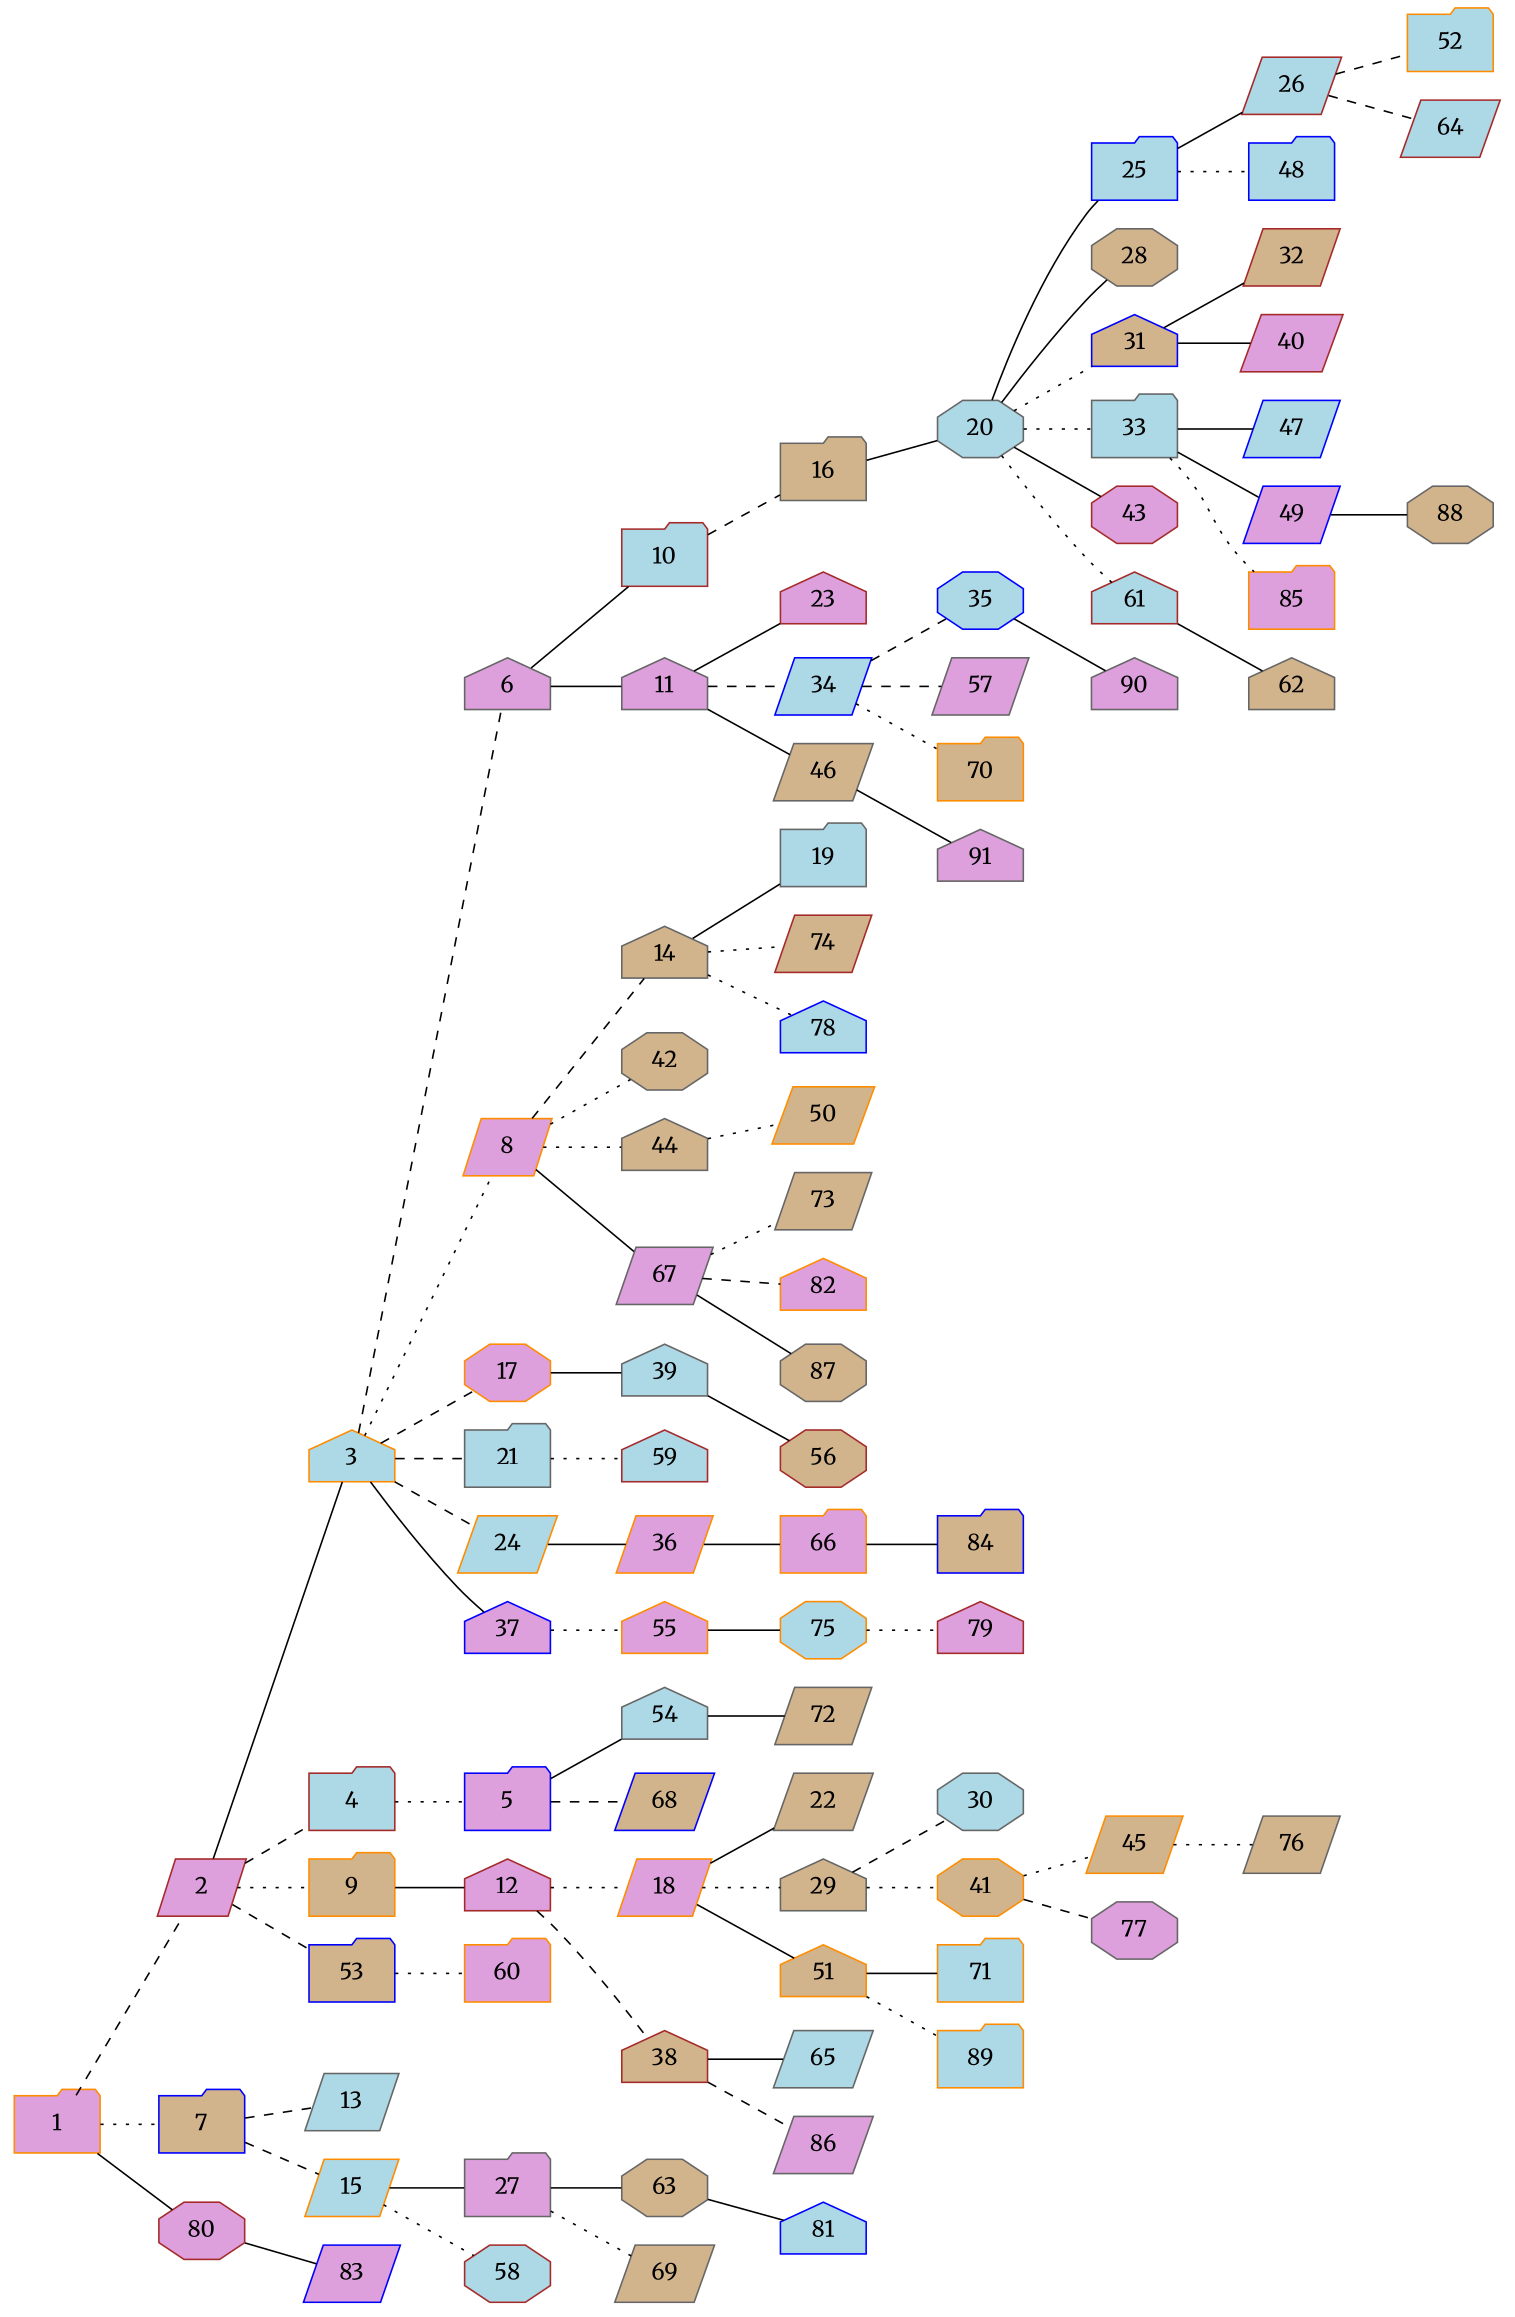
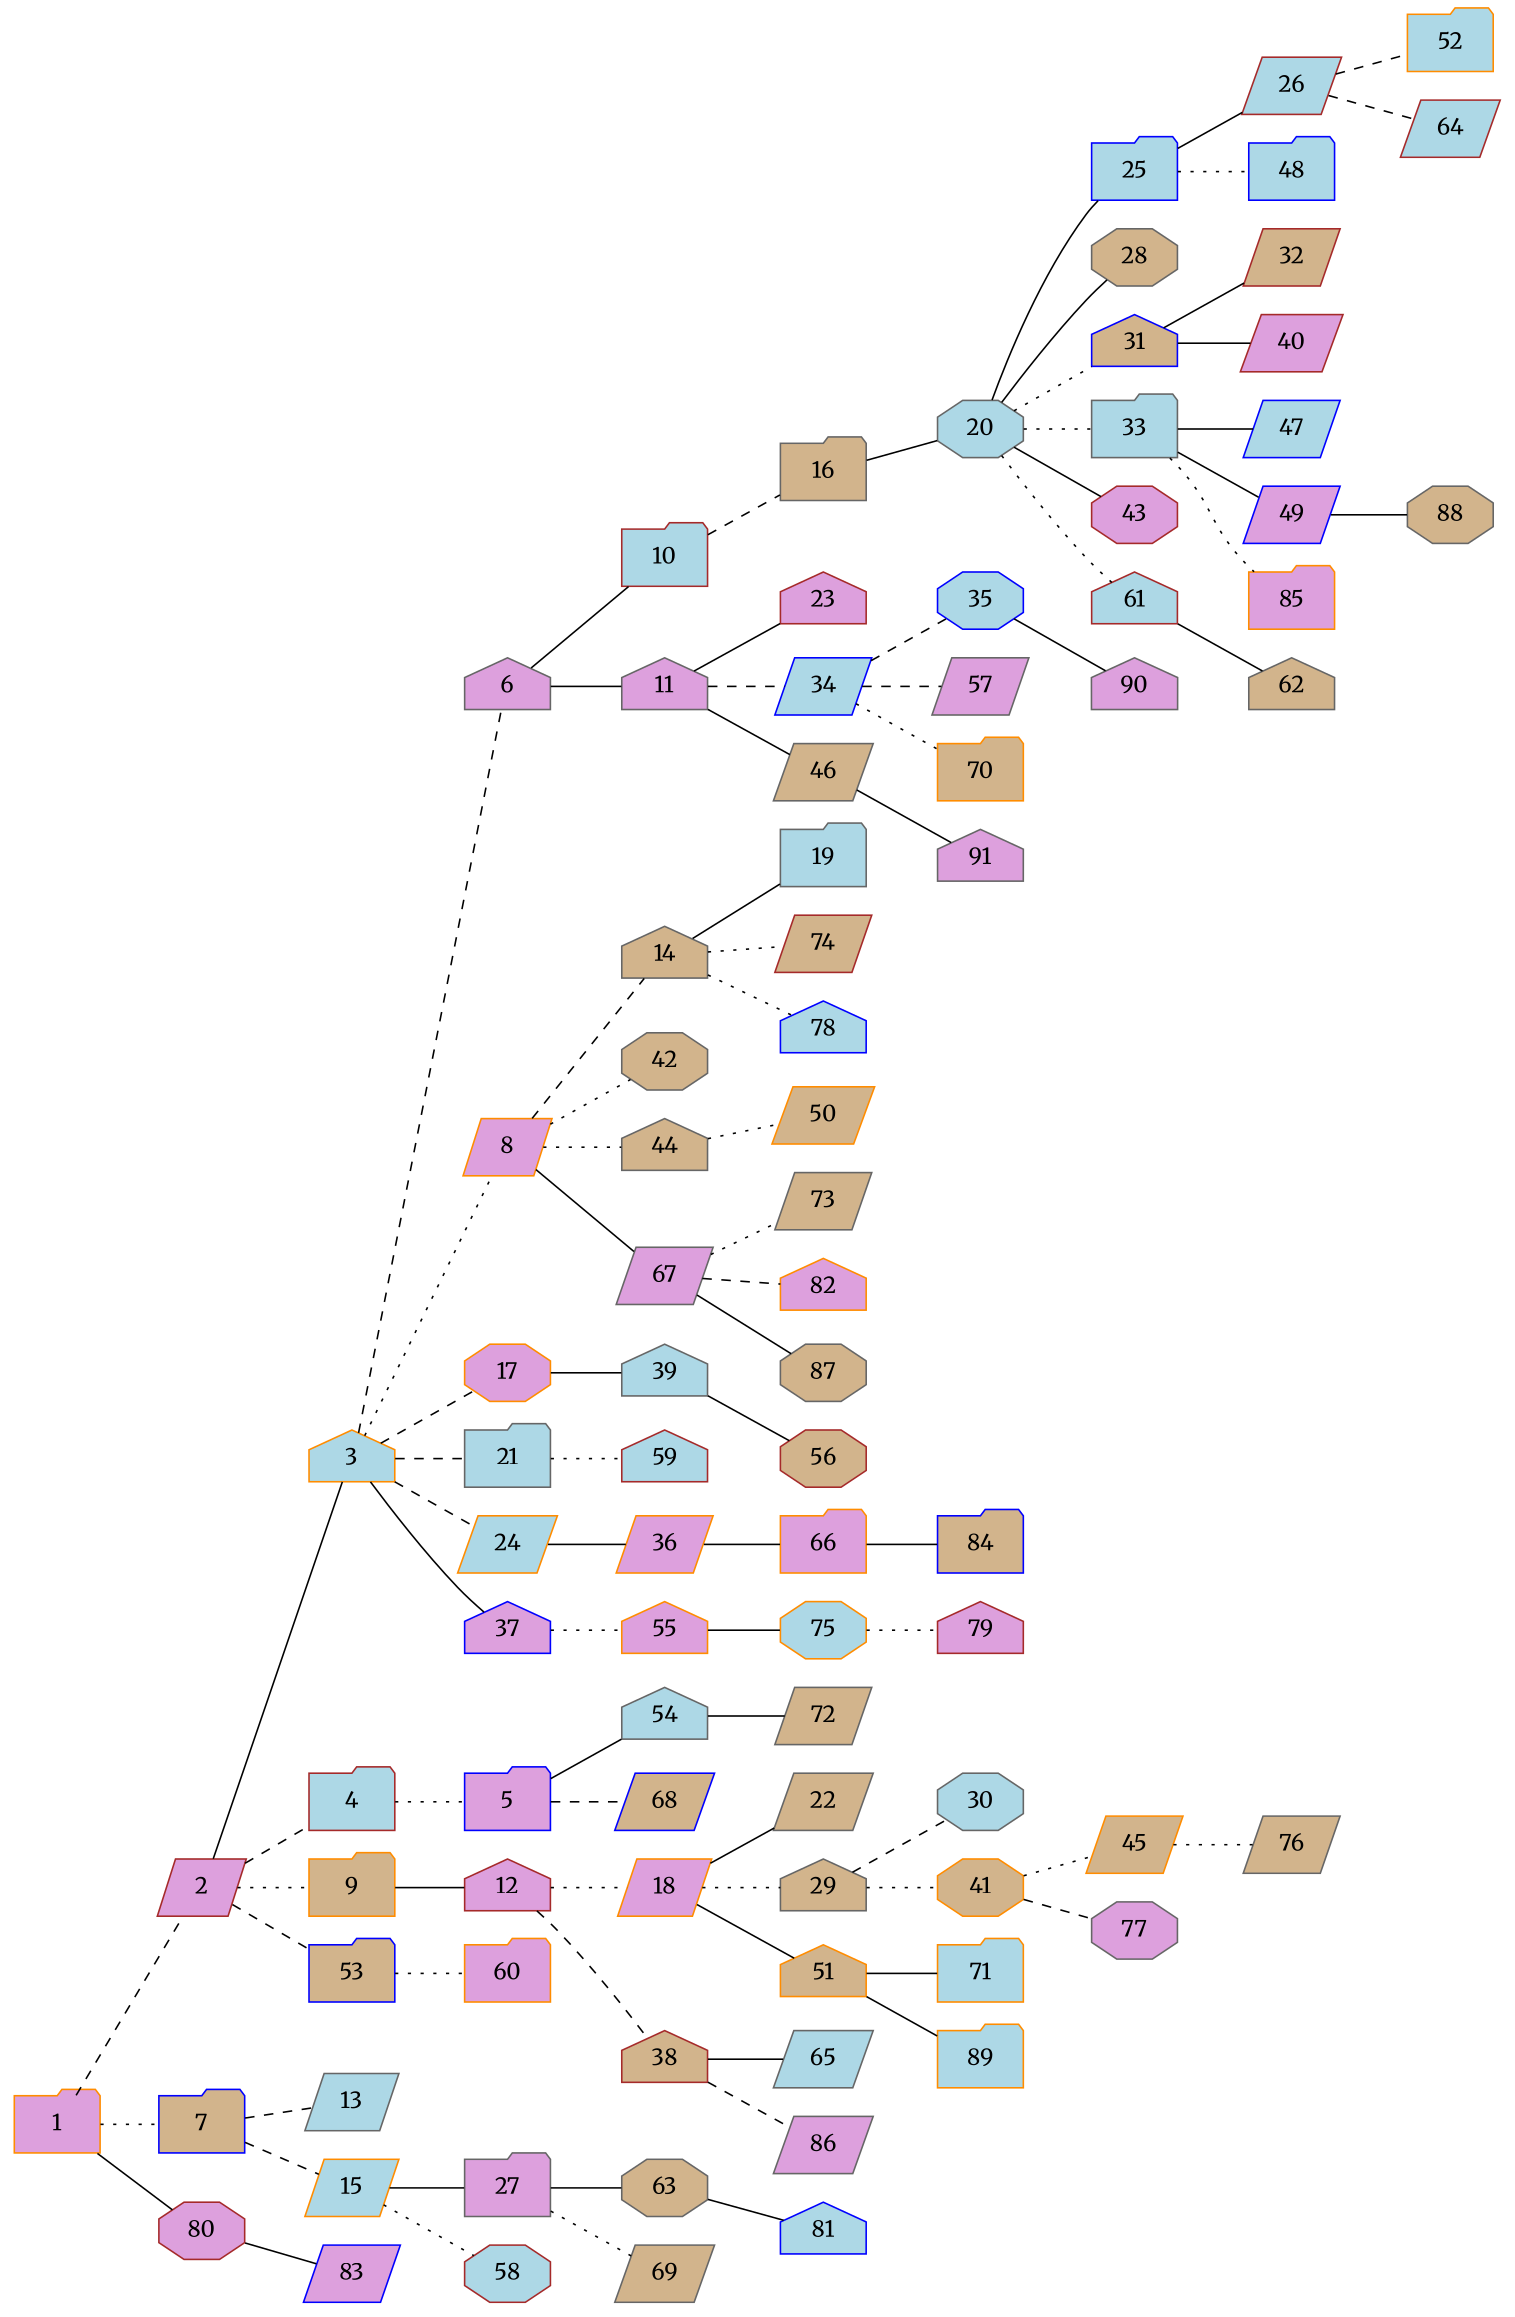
(902, 2016) -> (902, 2016)
